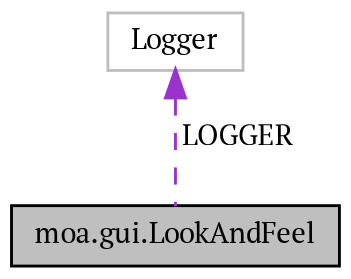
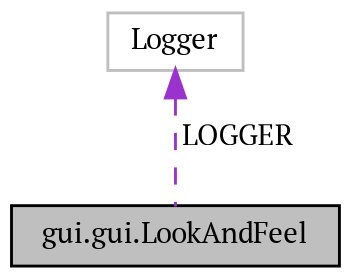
(175, 236) -> (175, 236)
